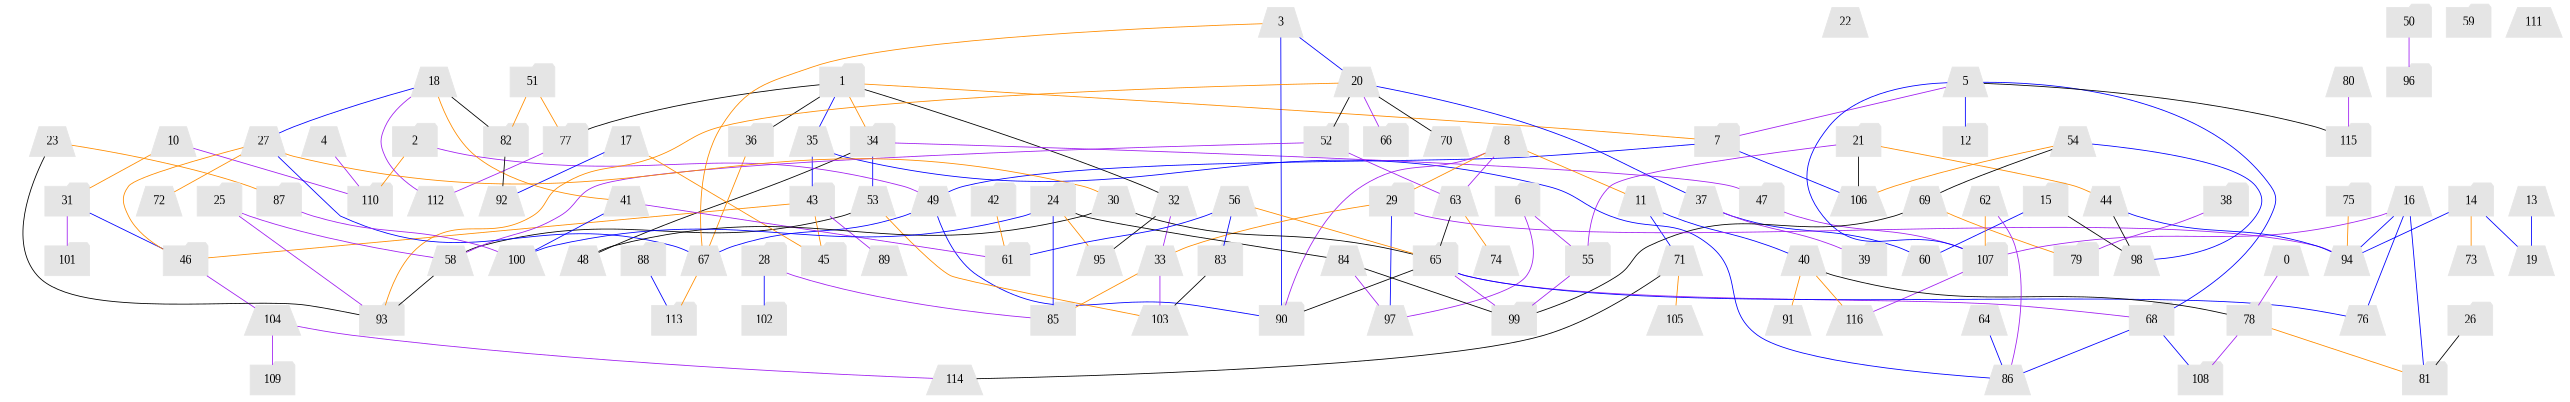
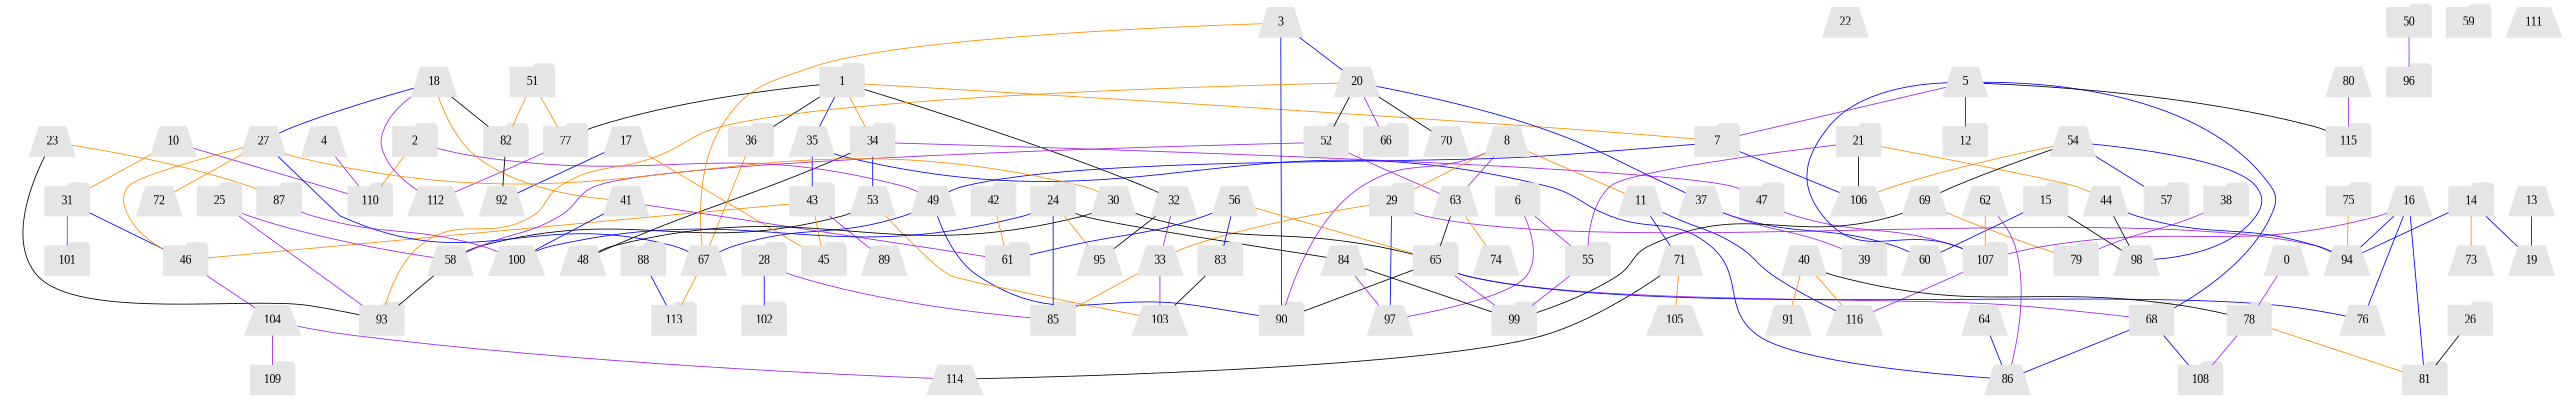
none -> (2167, 201)
(1745, 238) -> (1752, 257)
